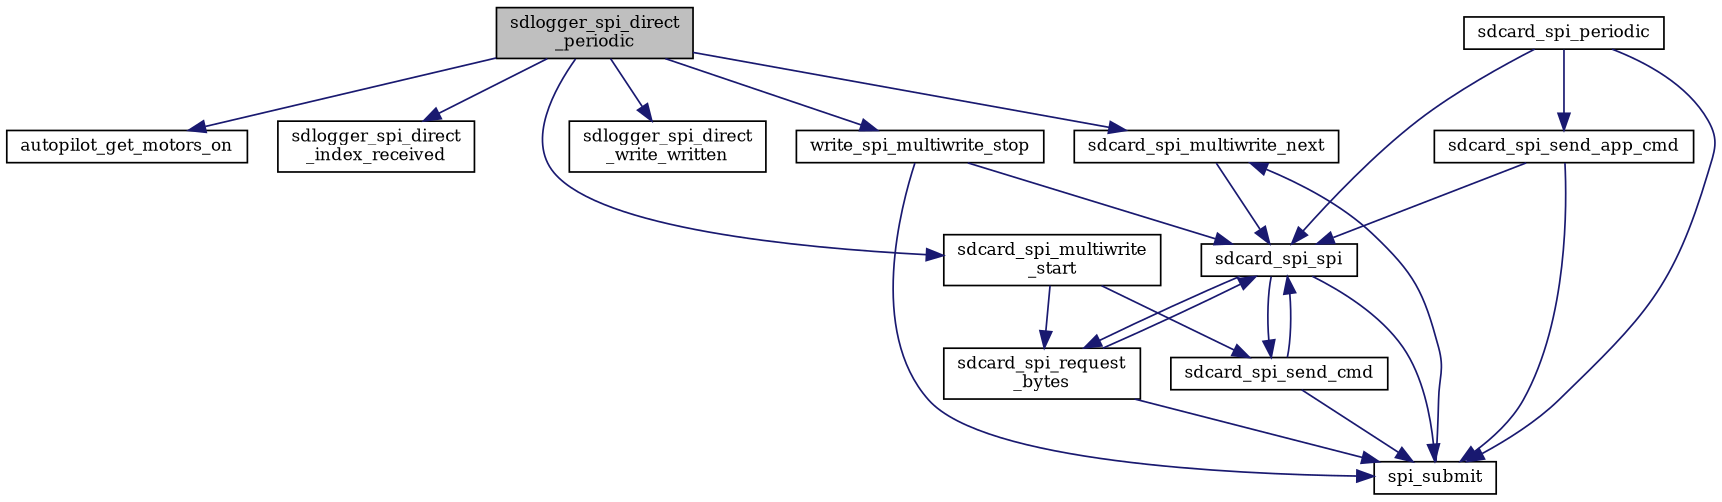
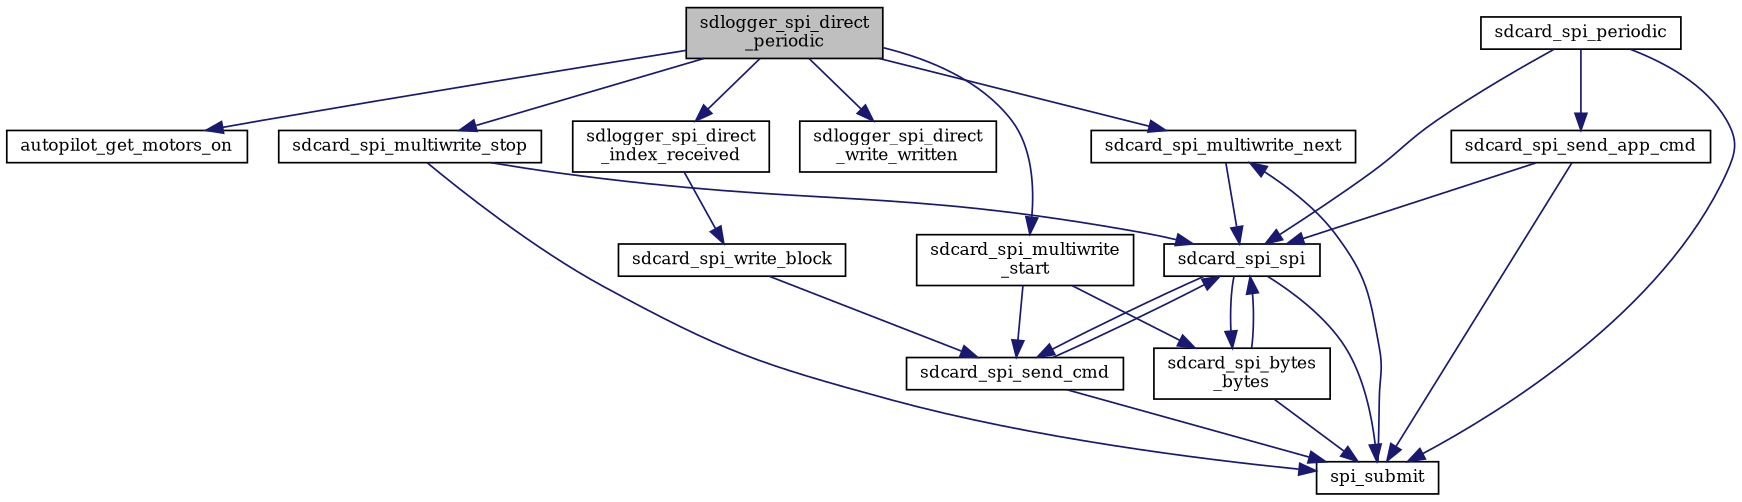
(920, 147) -> (410, 147)
none -> (732, 260)
(1042, 374) -> (1242, 374)
